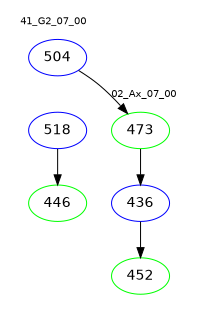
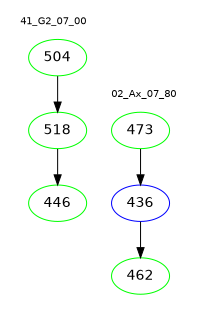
(58, 58) -> (58, 58)
(110, 95) -> (58, 89)
(144, 95) -> (144, 95)
(58, 130) -> (58, 130)
(141, 276) -> (141, 276)
